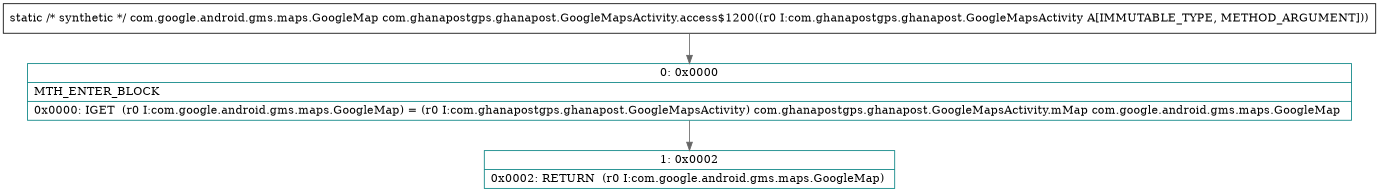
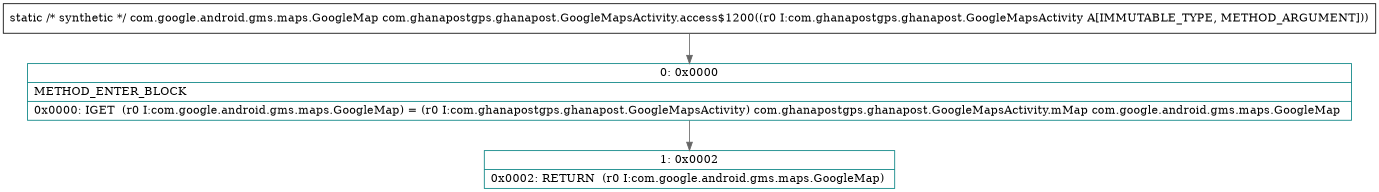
(97, 92) -> (111, 92)
